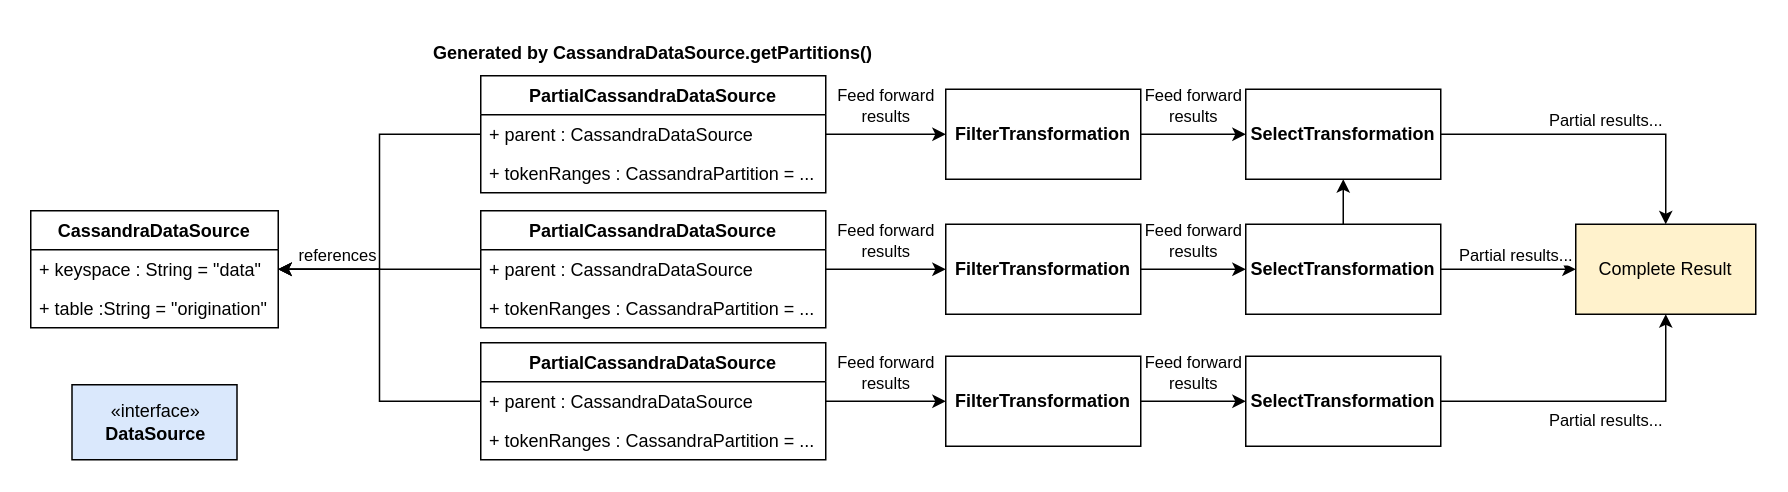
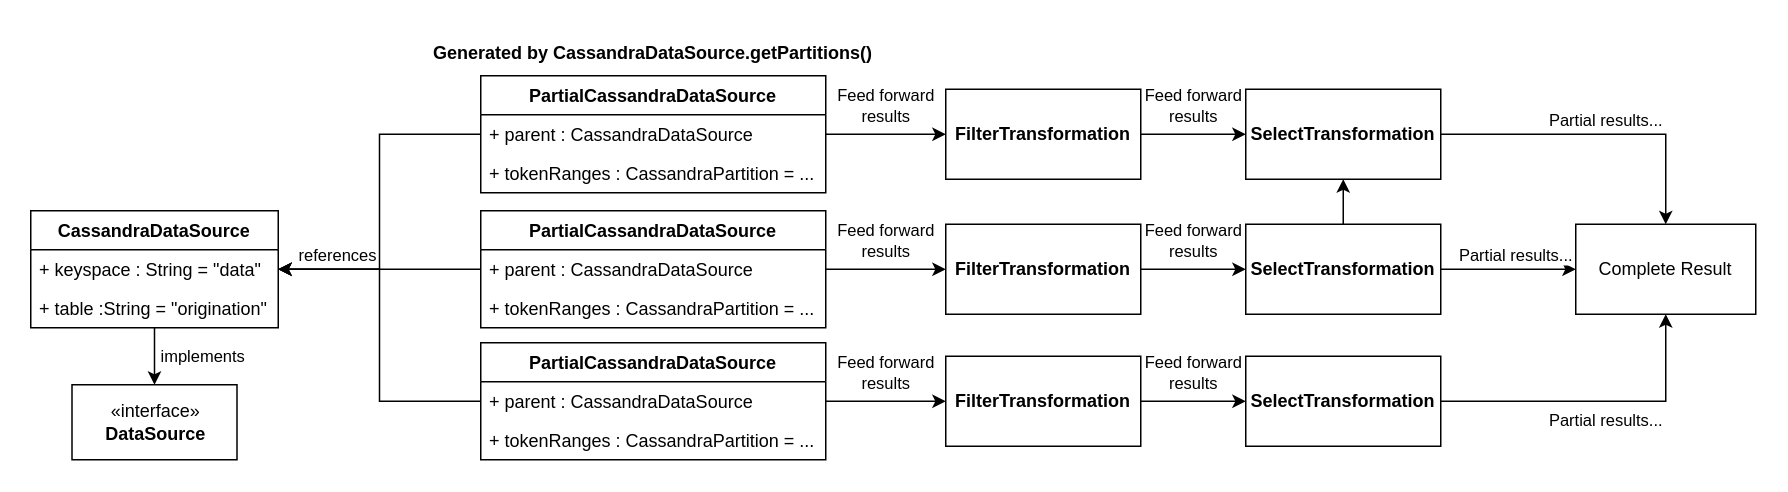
(1666, 269) -> (1666, 269)
none -> (155, 354)
(155, 422) -> (155, 422)
